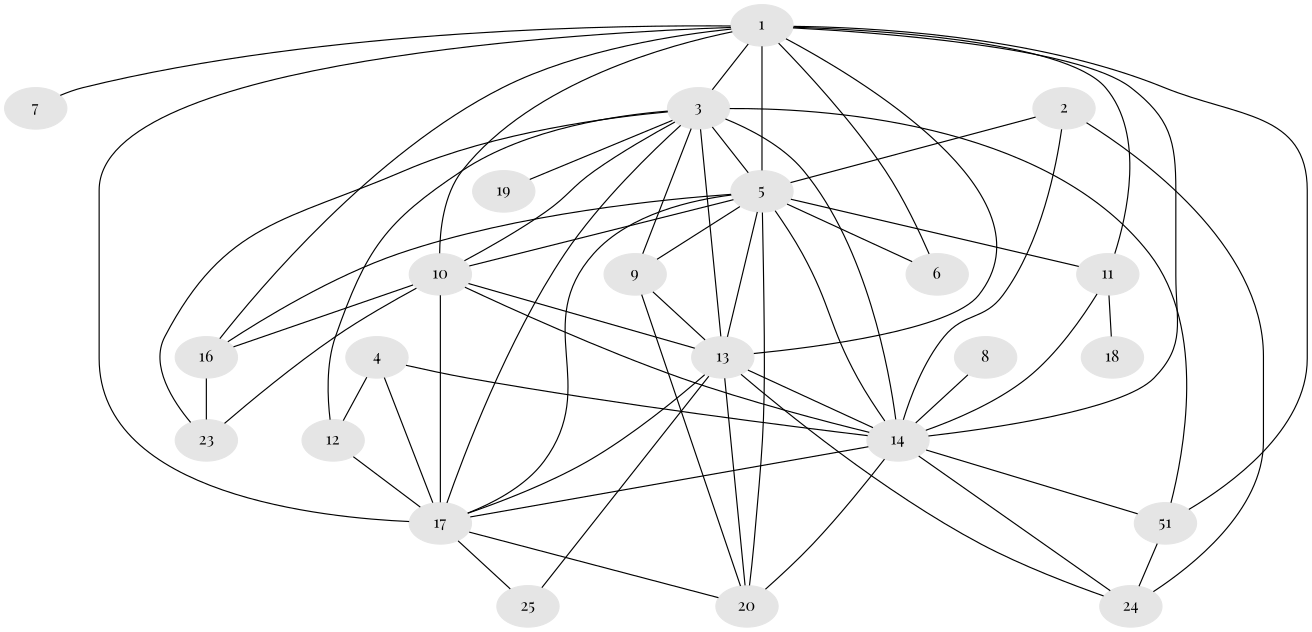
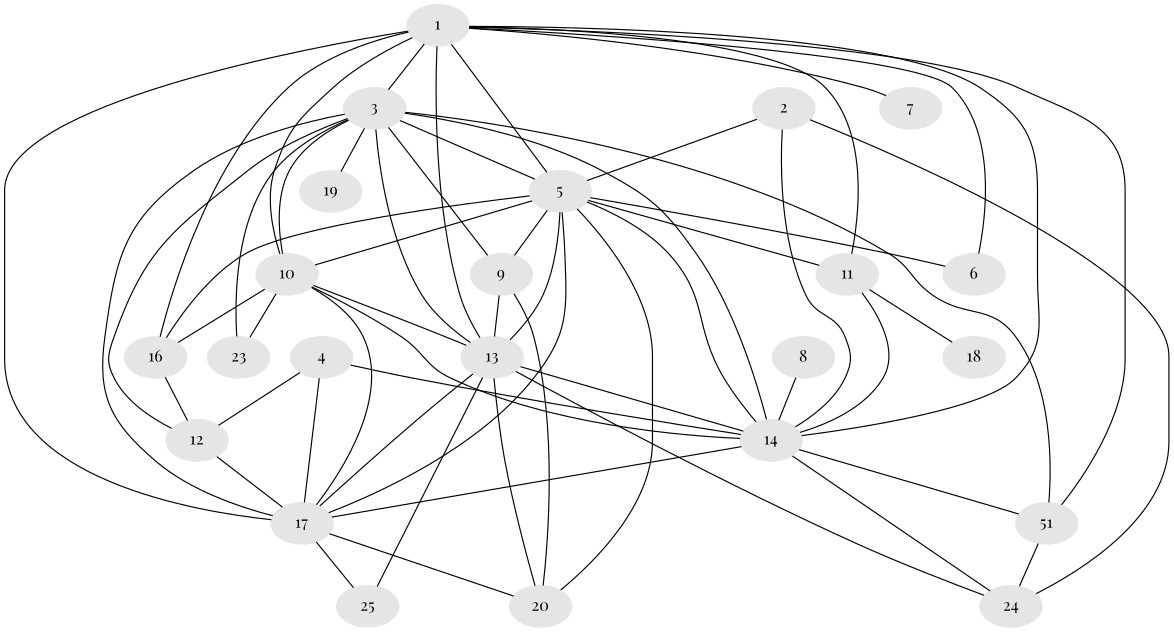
(206, 399) -> (176, 399)
(828, 527) -> none
